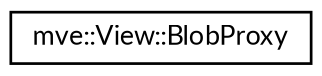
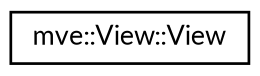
(161, 38) -> (130, 38)
